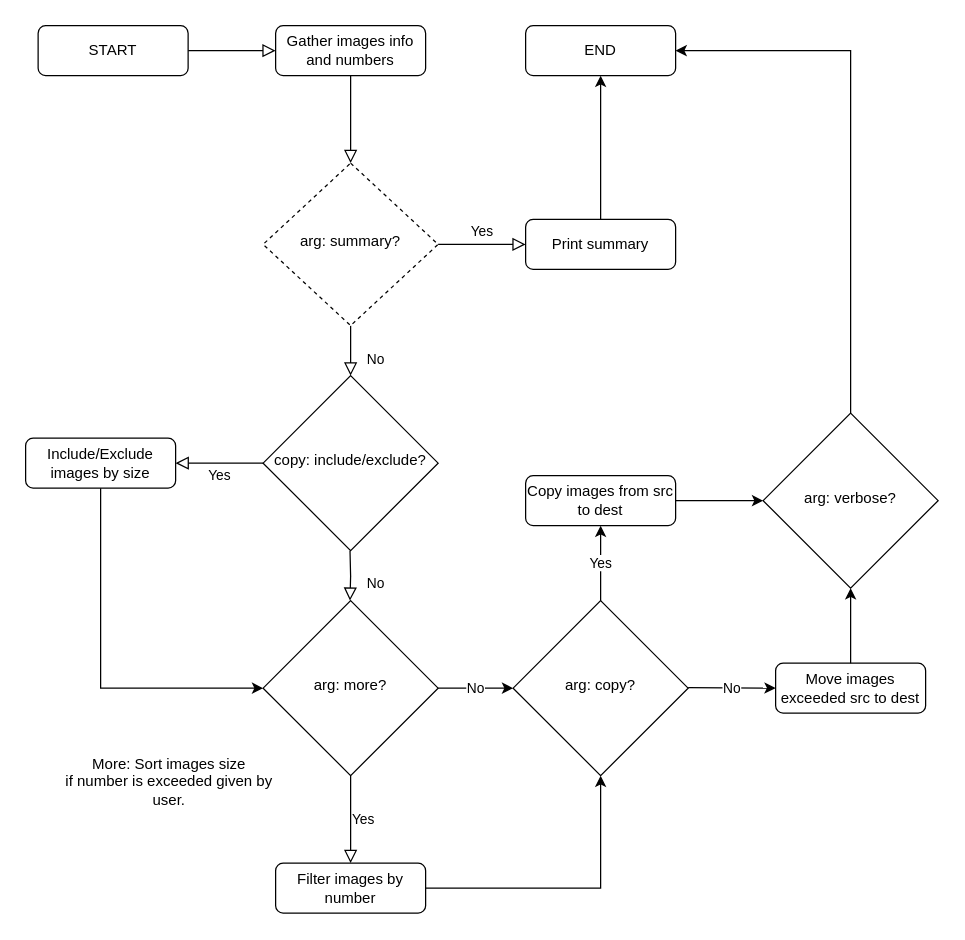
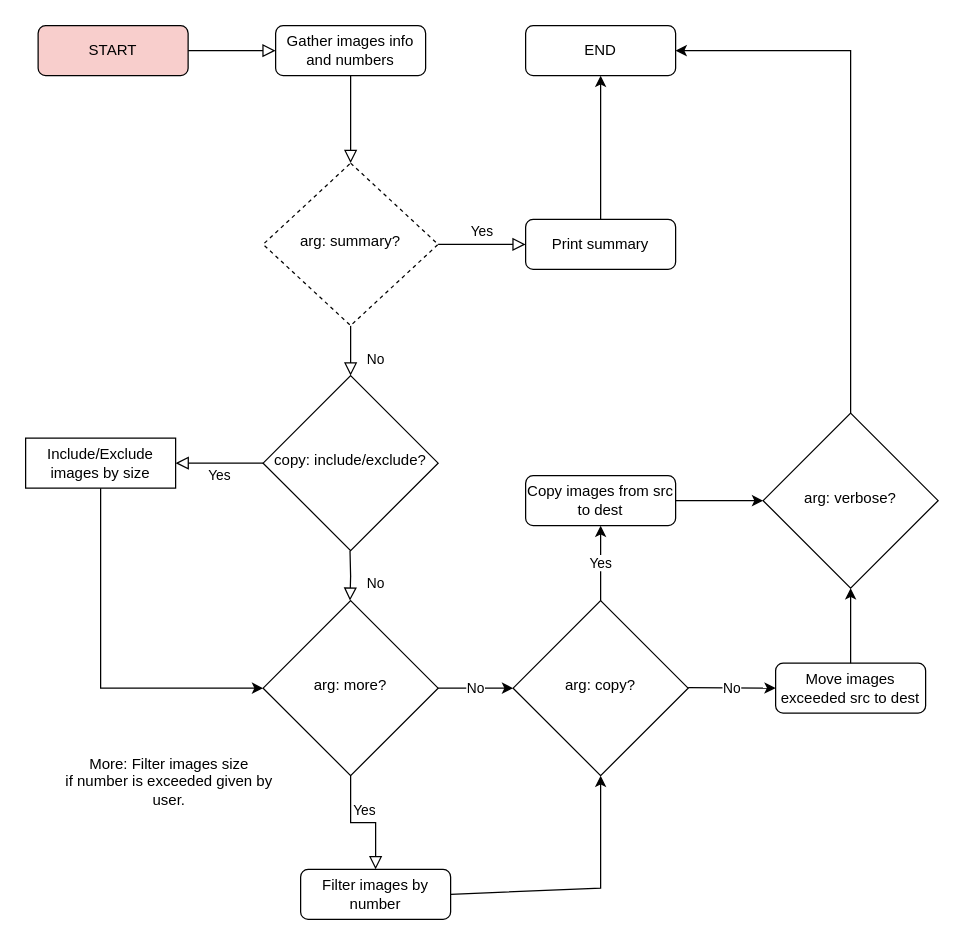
(113, 51) -> (113, 51)
(101, 463) -> (101, 463)
(169, 782) -> (169, 782)
(351, 888) -> (376, 894)
